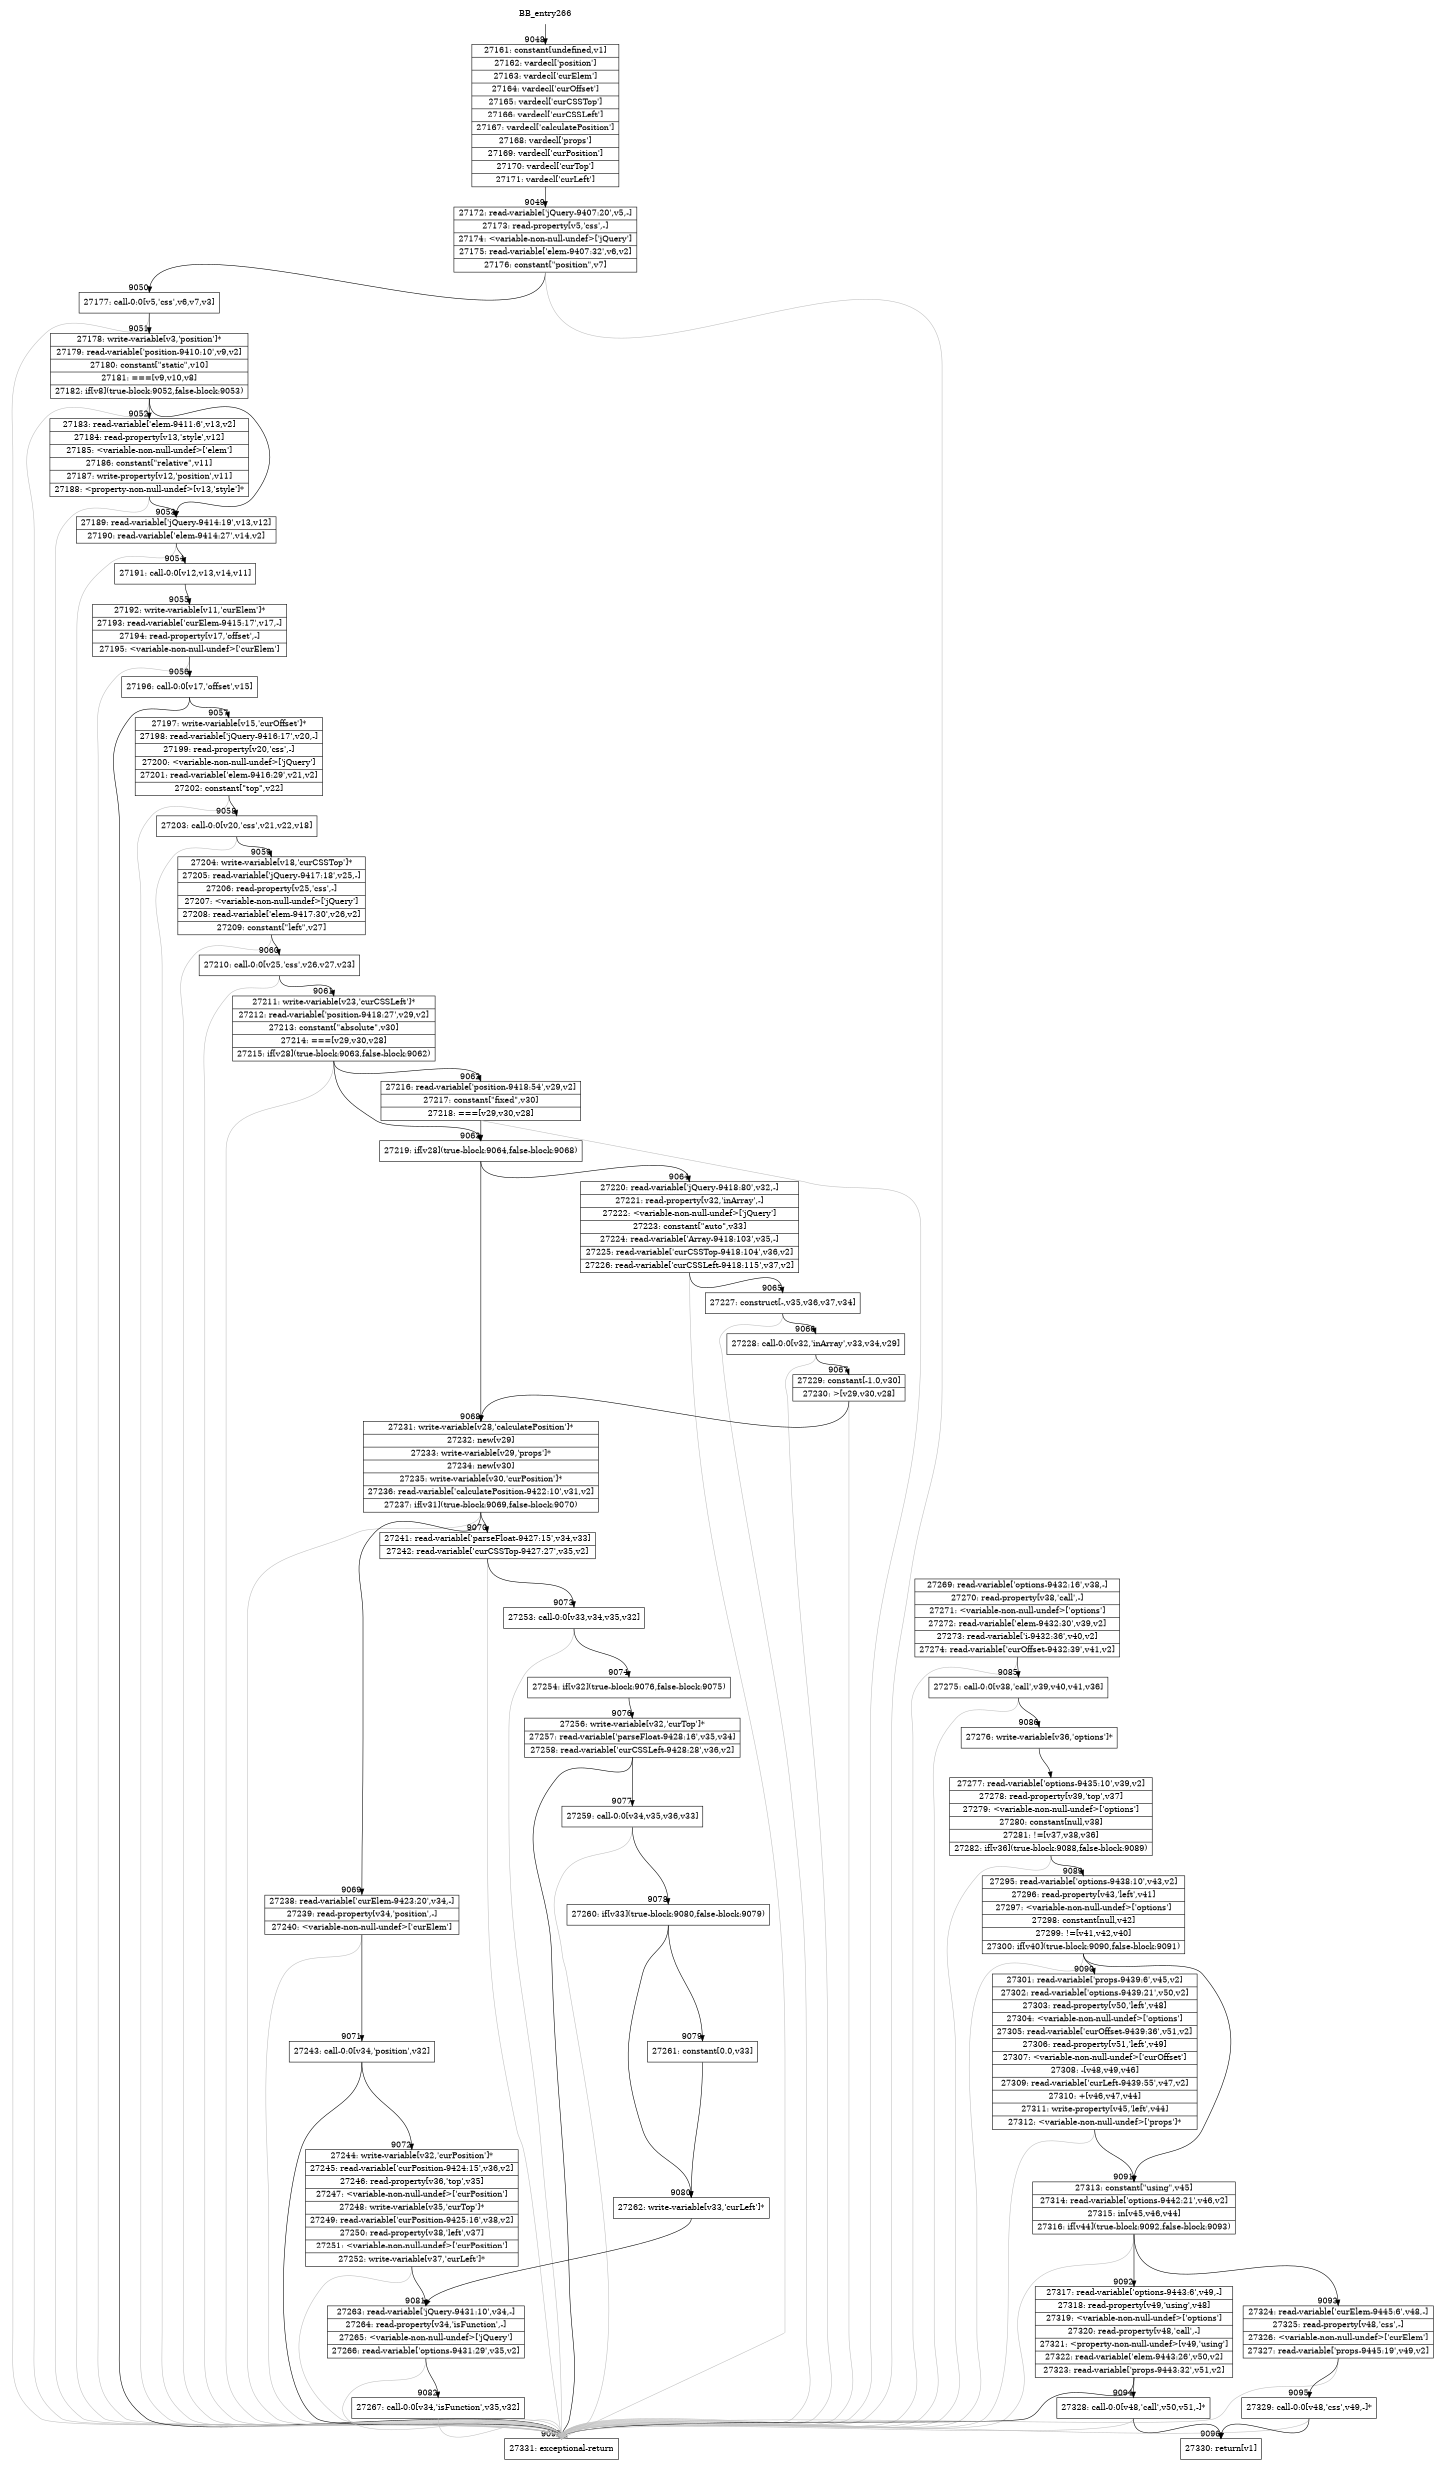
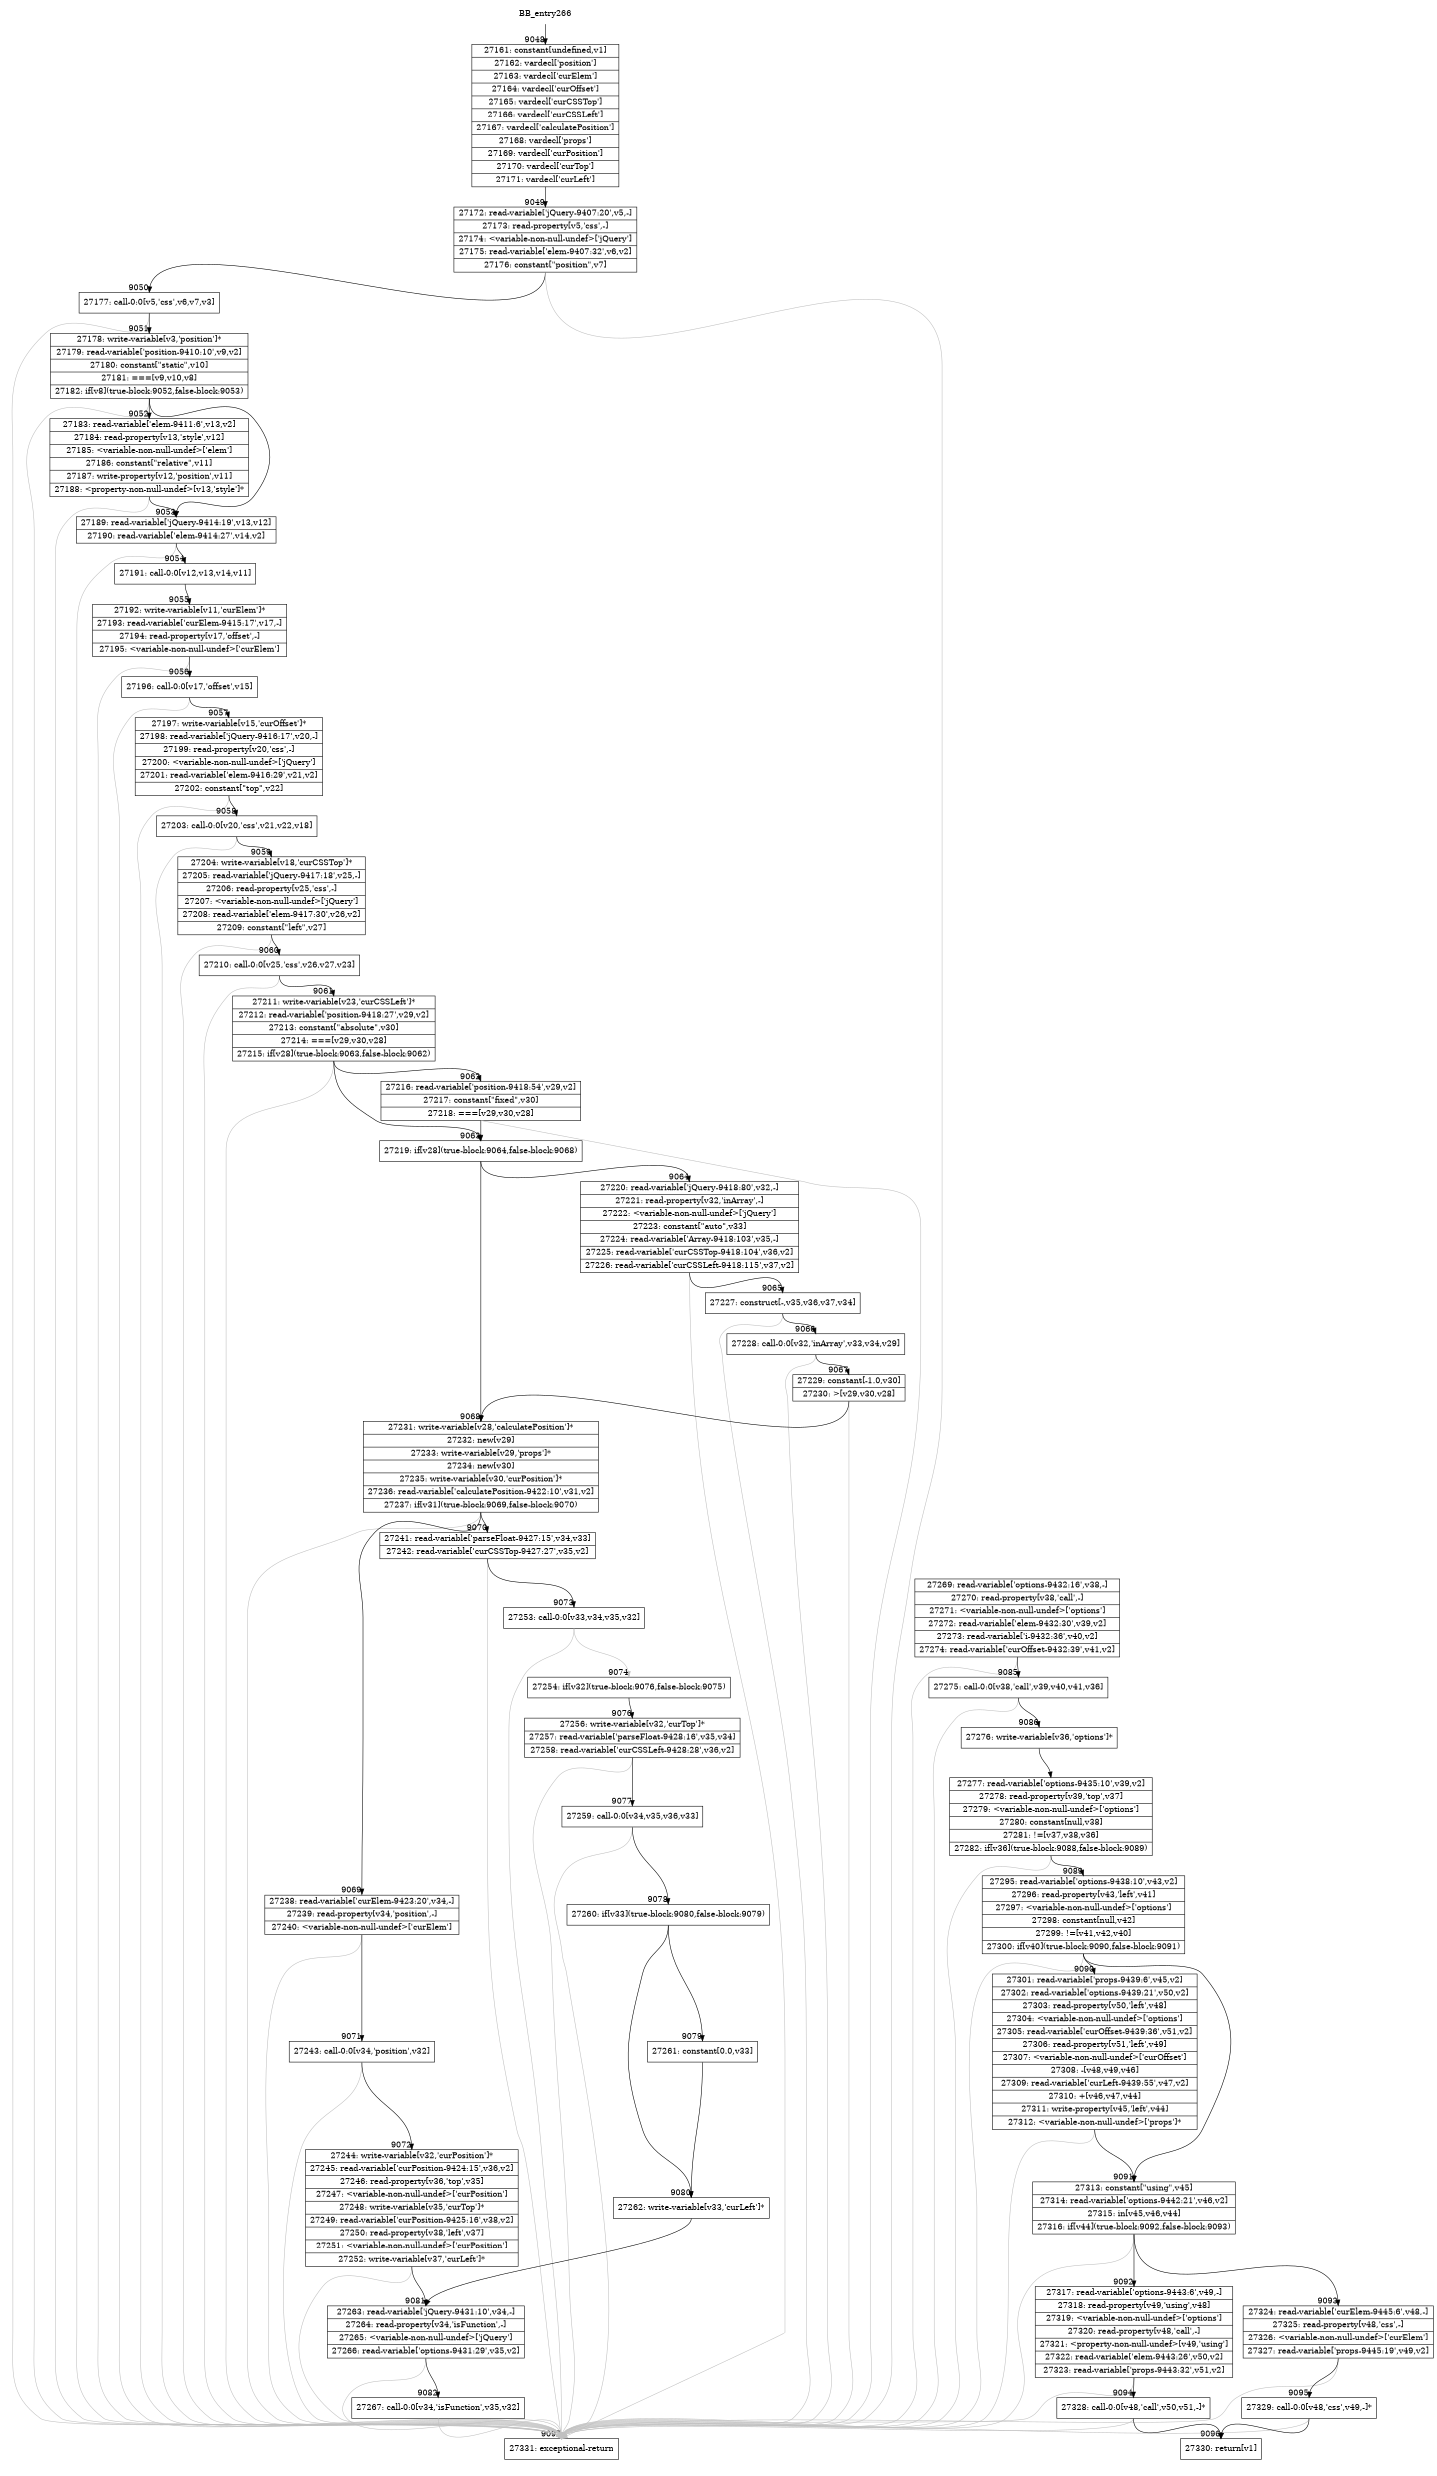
(599, 1652) -> (599, 1652)
(119, 1744) -> (119, 1744)
(556, 2059) -> (556, 2059)
(288, 2354) -> (288, 2354)
(860, 2422) -> (860, 2422)
